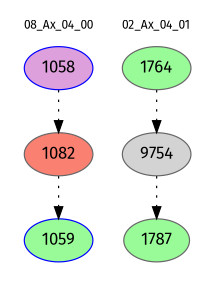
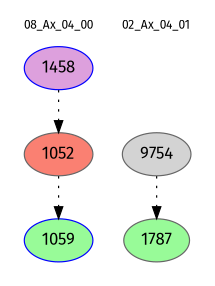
(59, 68) -> (59, 68)
(157, 68) -> none
(59, 154) -> (59, 154)
